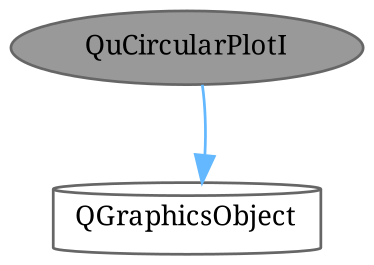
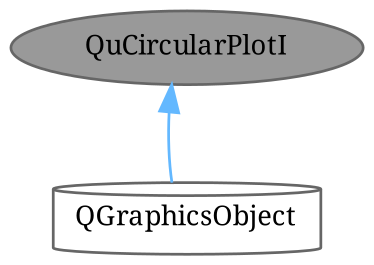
(205, 120) -> (169, 147)
